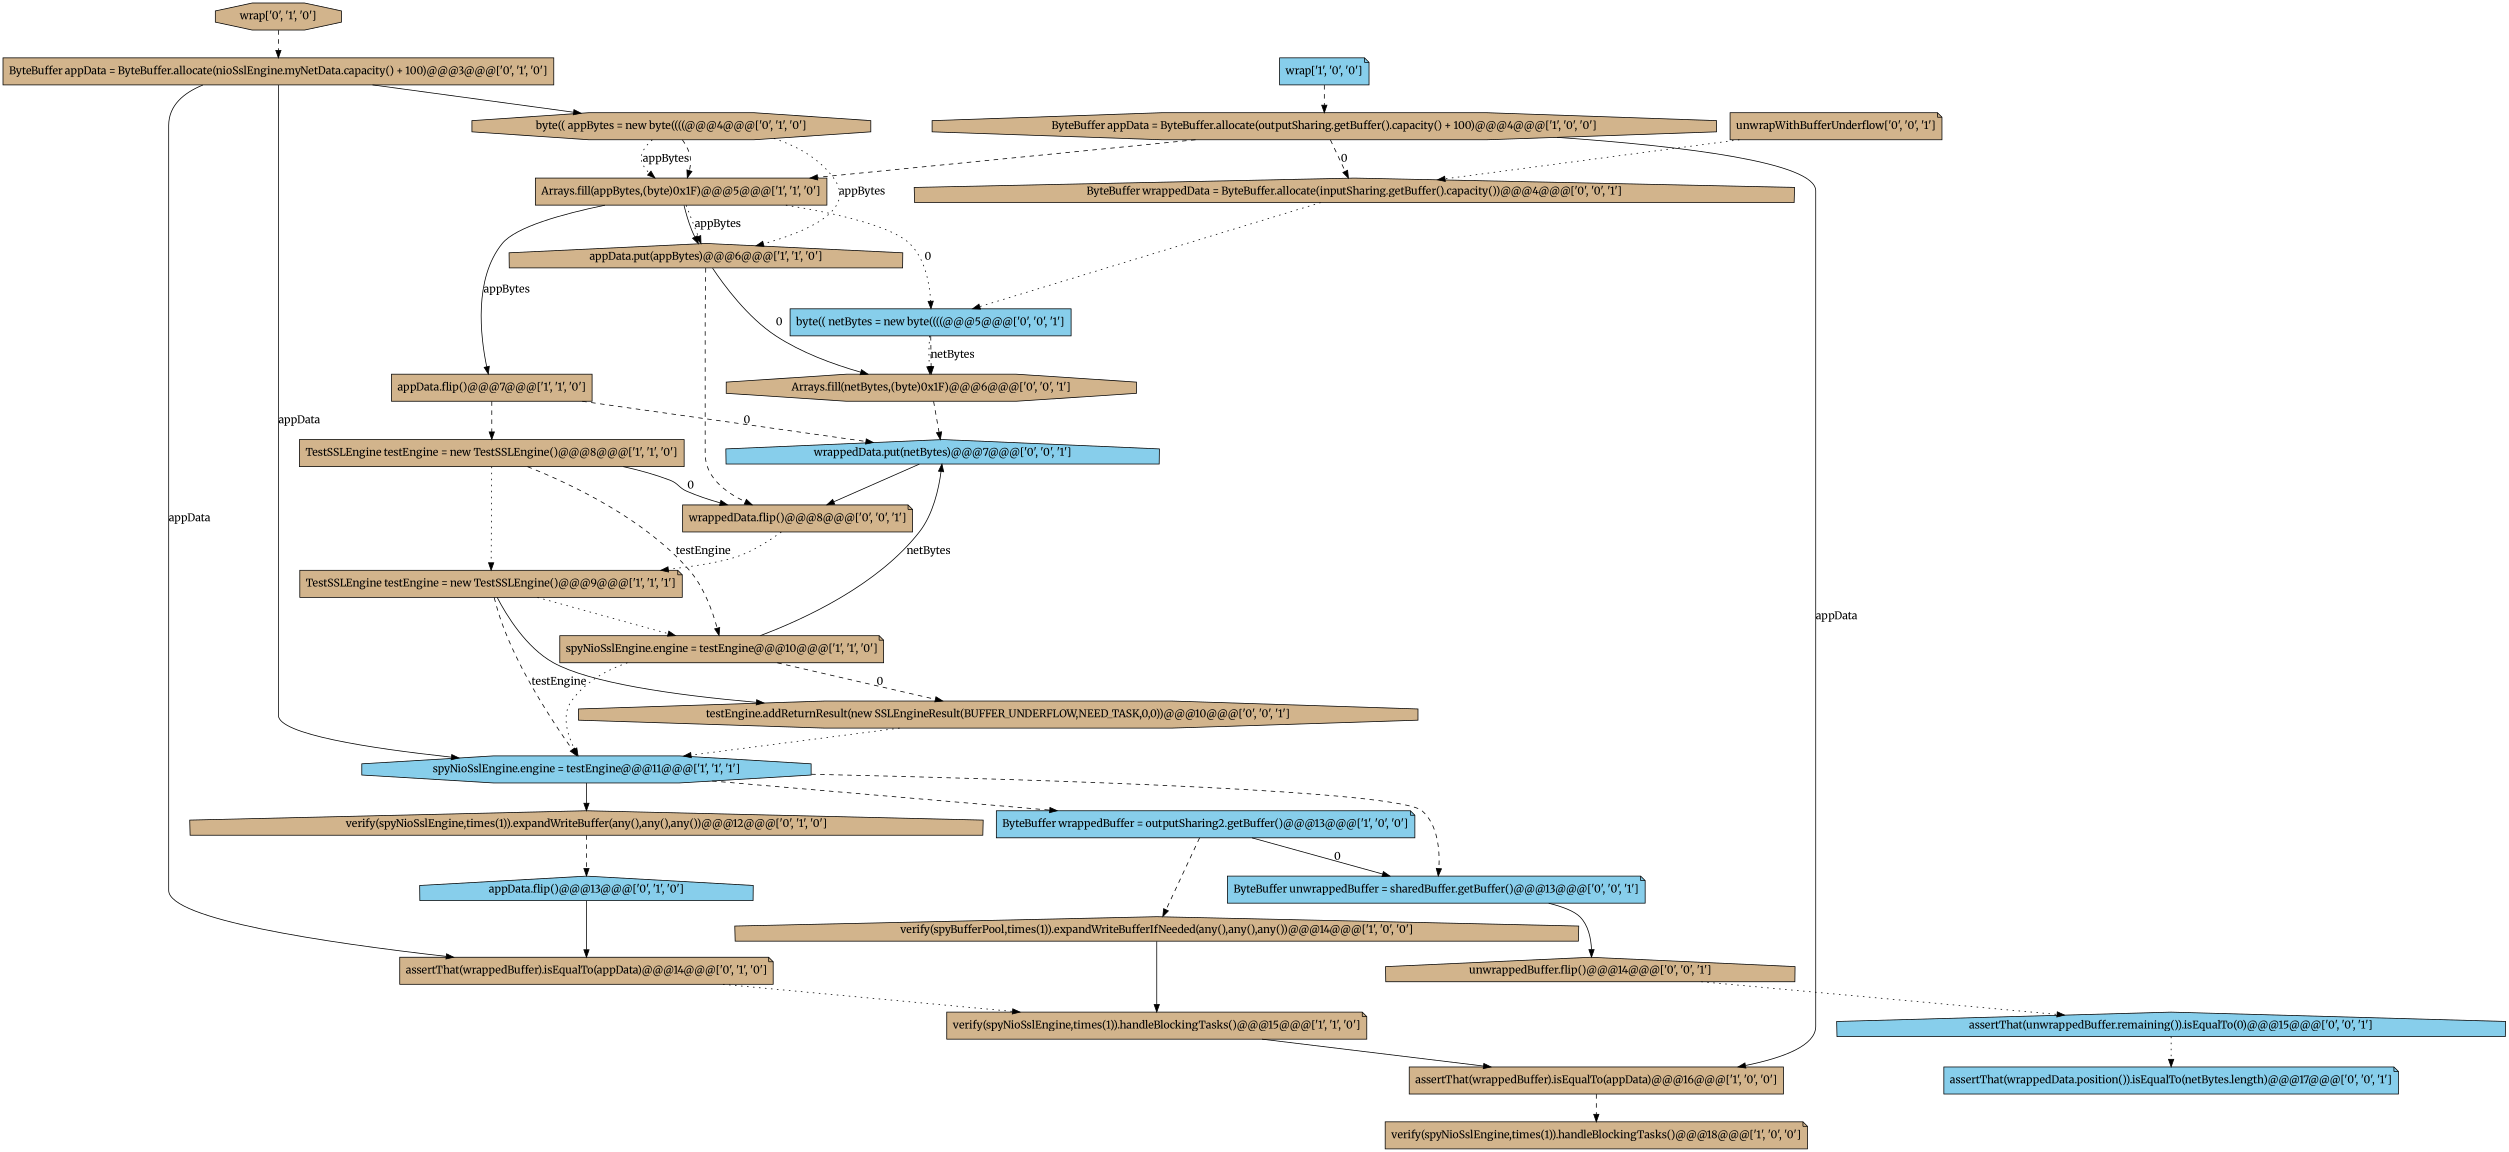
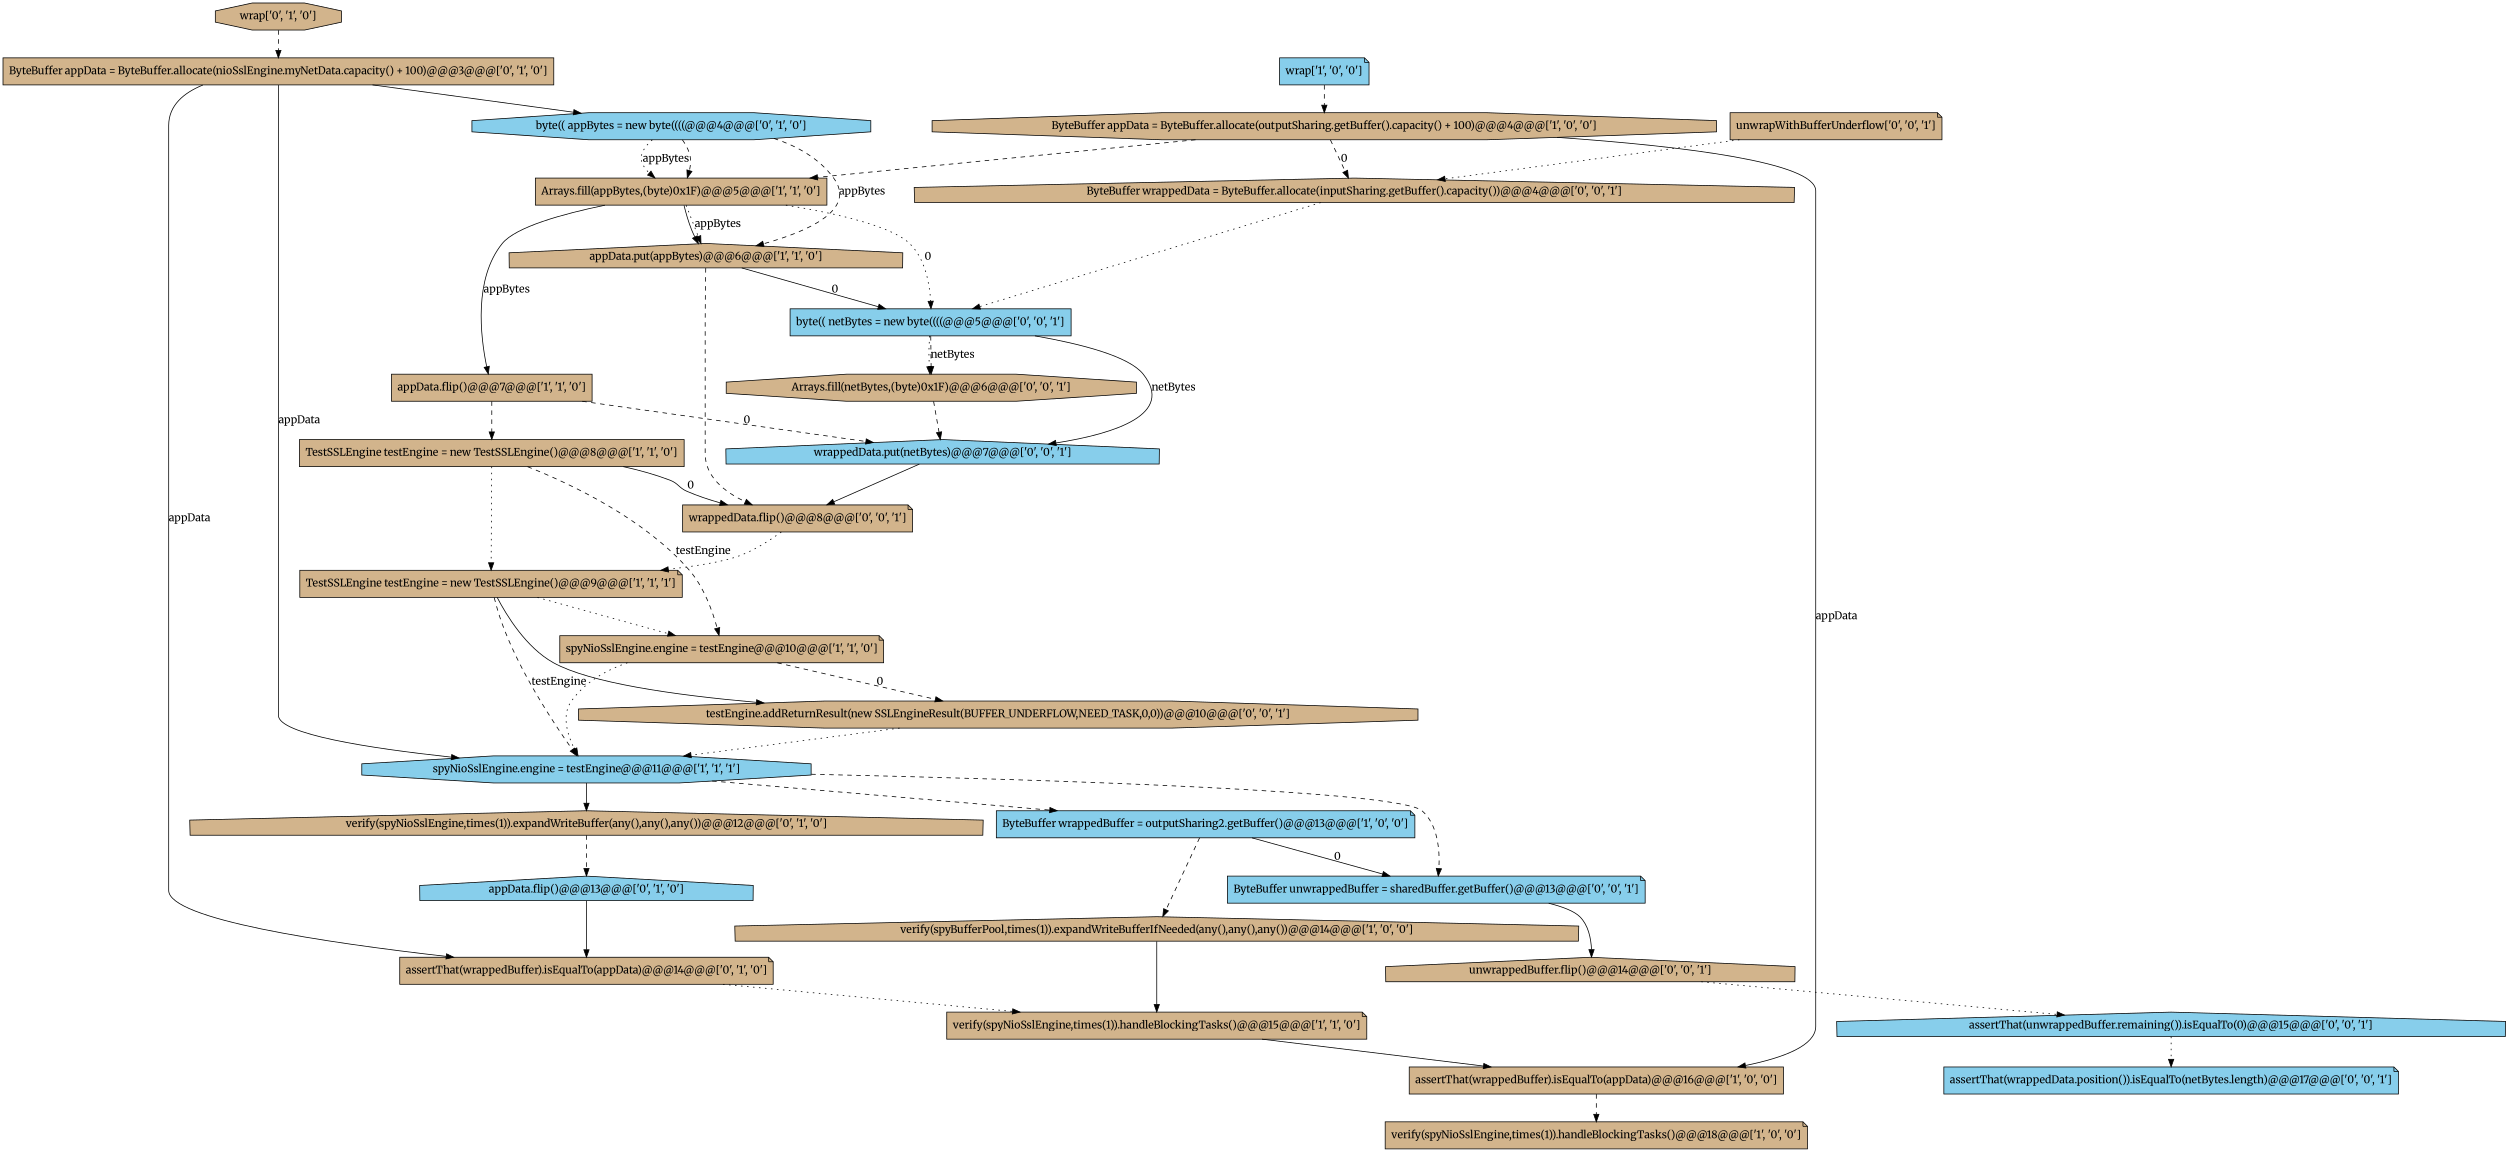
(671, 126) -> (671, 126)
(839, 197) -> (839, 197)
(776, 336) -> (810, 287)
(873, 576) -> (1148, 383)
